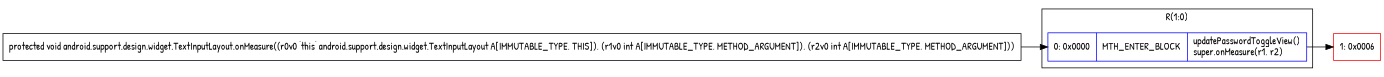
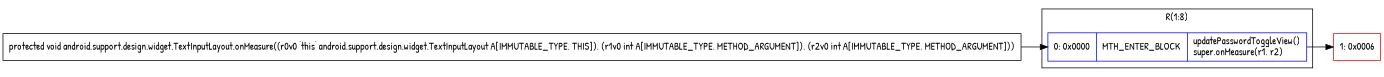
(1177, 18) -> (1177, 18)
